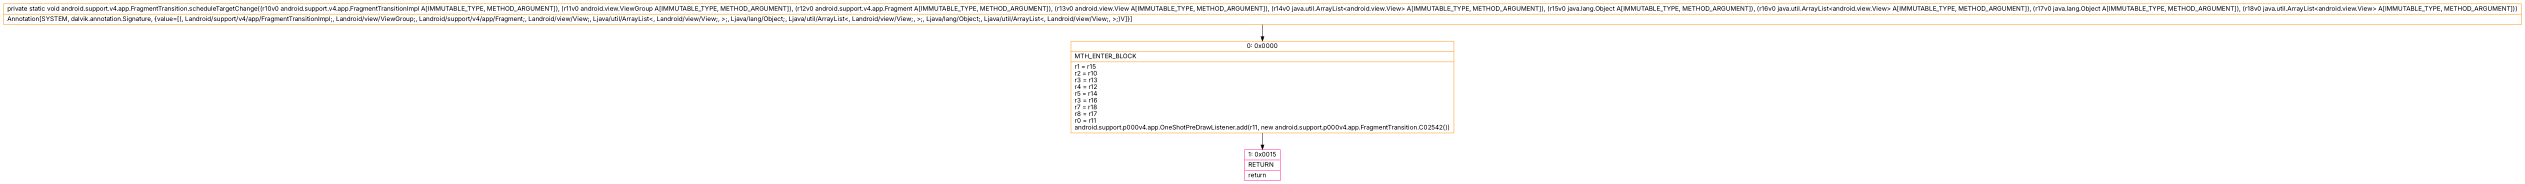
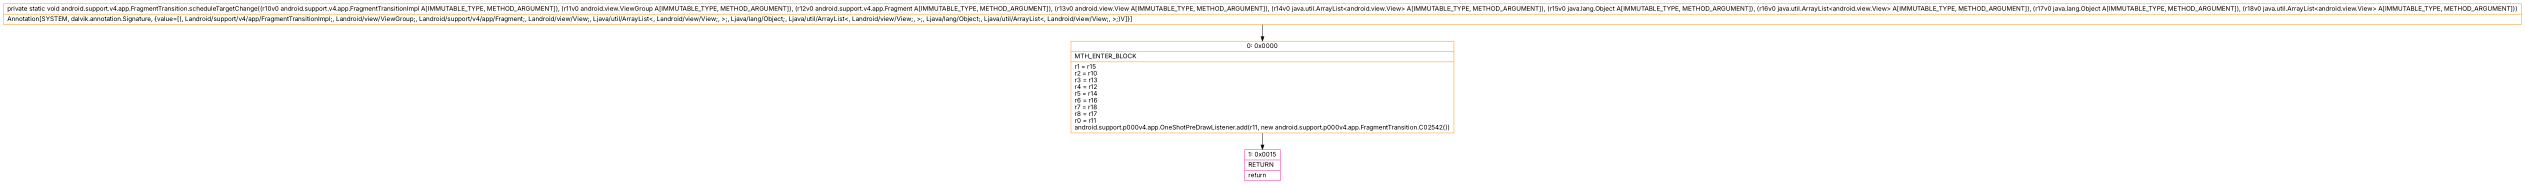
(1086, 101) -> (1086, 101)
